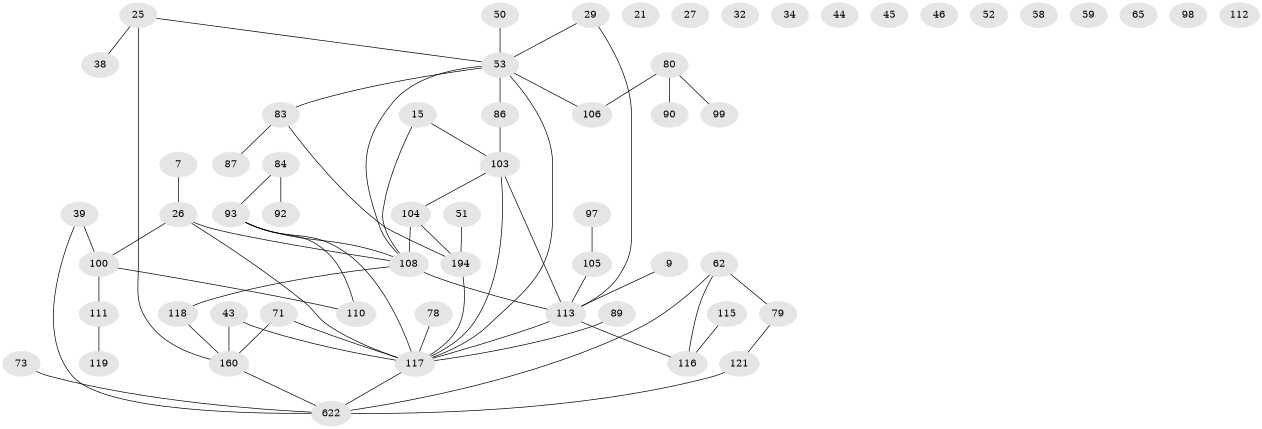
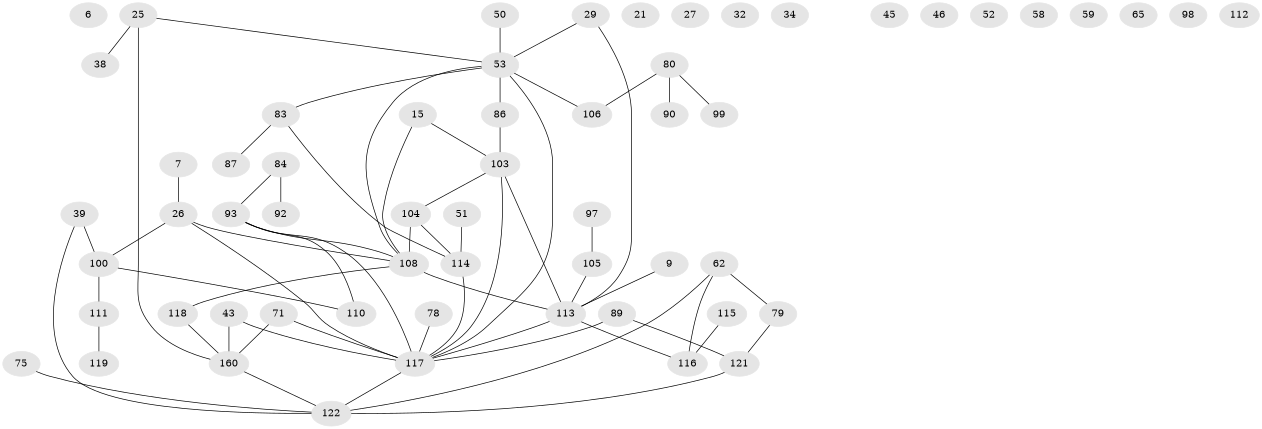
none -> (89, 15)
(840, 15) -> none
(461, 264) -> (461, 264)
none -> (679, 337)
(21, 364) -> (21, 364)
(331, 414) -> (331, 414)
